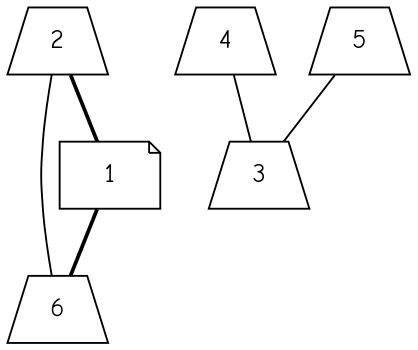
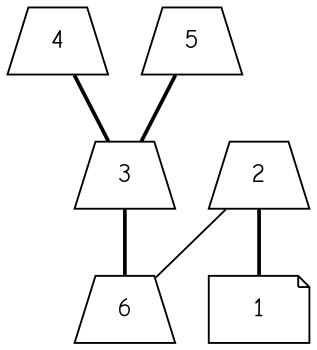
(242, 108) -> (91, 108)
(309, 108) -> (158, 108)
(84, 242) -> (125, 242)
